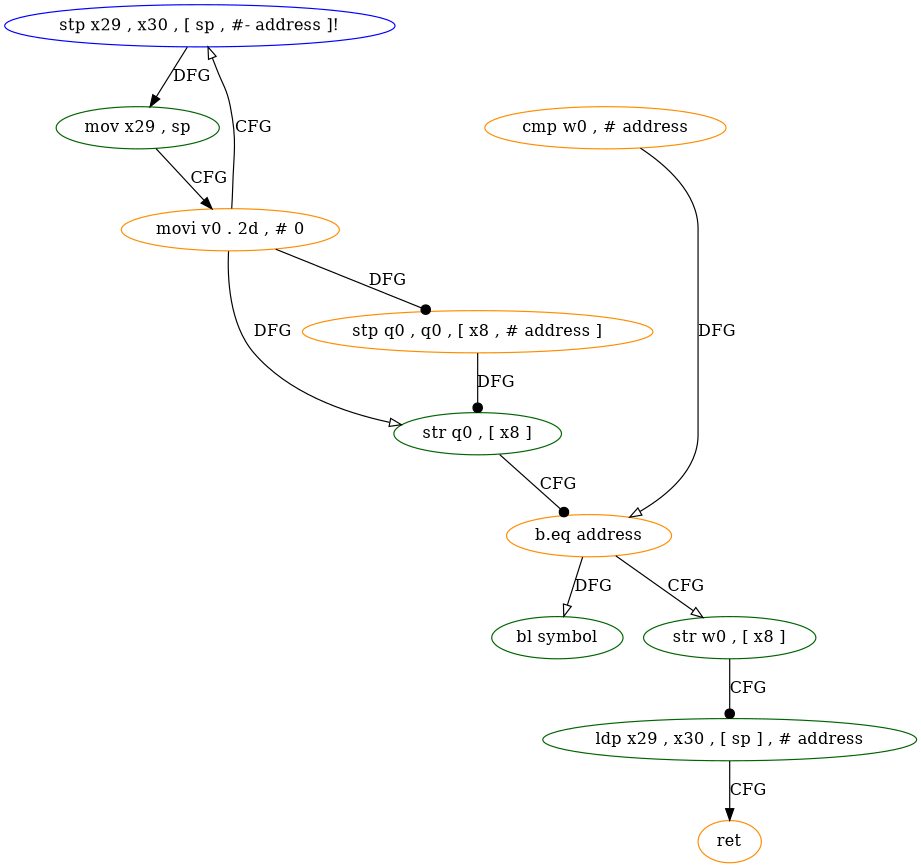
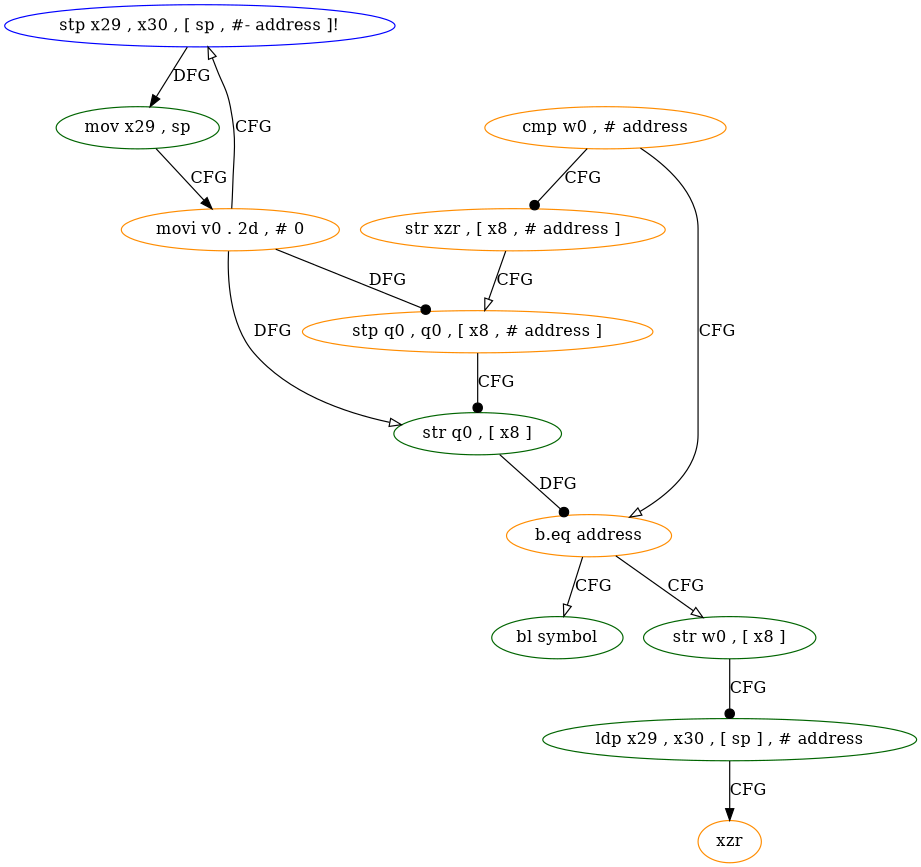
none -> (513, 230)
(717, 332) -> (717, 332)
(496, 383) -> (496, 383)
(559, 485) -> (559, 485)
(594, 587) -> (594, 587)
(730, 842) -> (730, 842)
